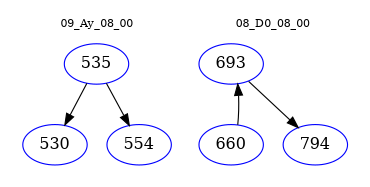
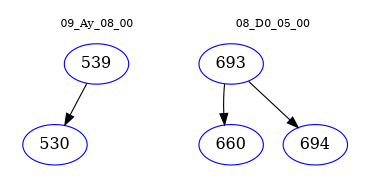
(273, 24) -> (273, 24)
(97, 64) -> (97, 64)
(239, 110) -> (224, 99)
(139, 145) -> none
(315, 145) -> (315, 145)
